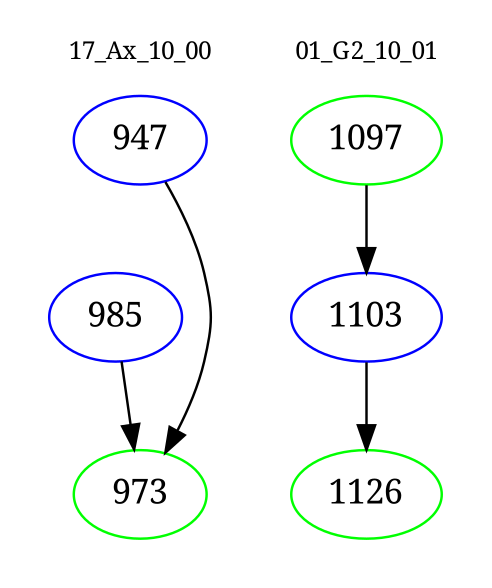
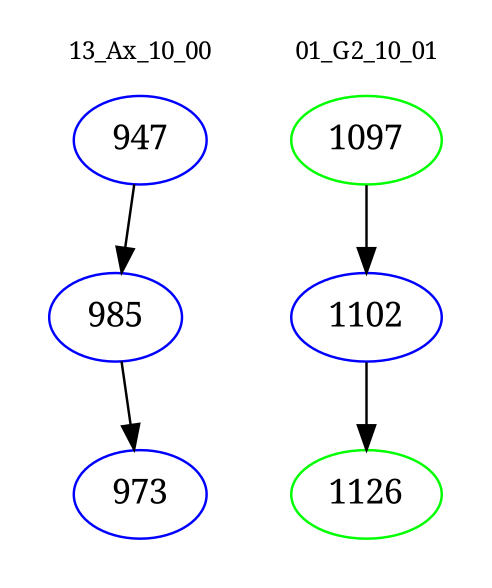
(140, 53) -> (140, 53)
(210, 305) -> (130, 216)
(366, 317) -> (366, 317)
(140, 494) -> (140, 494)
